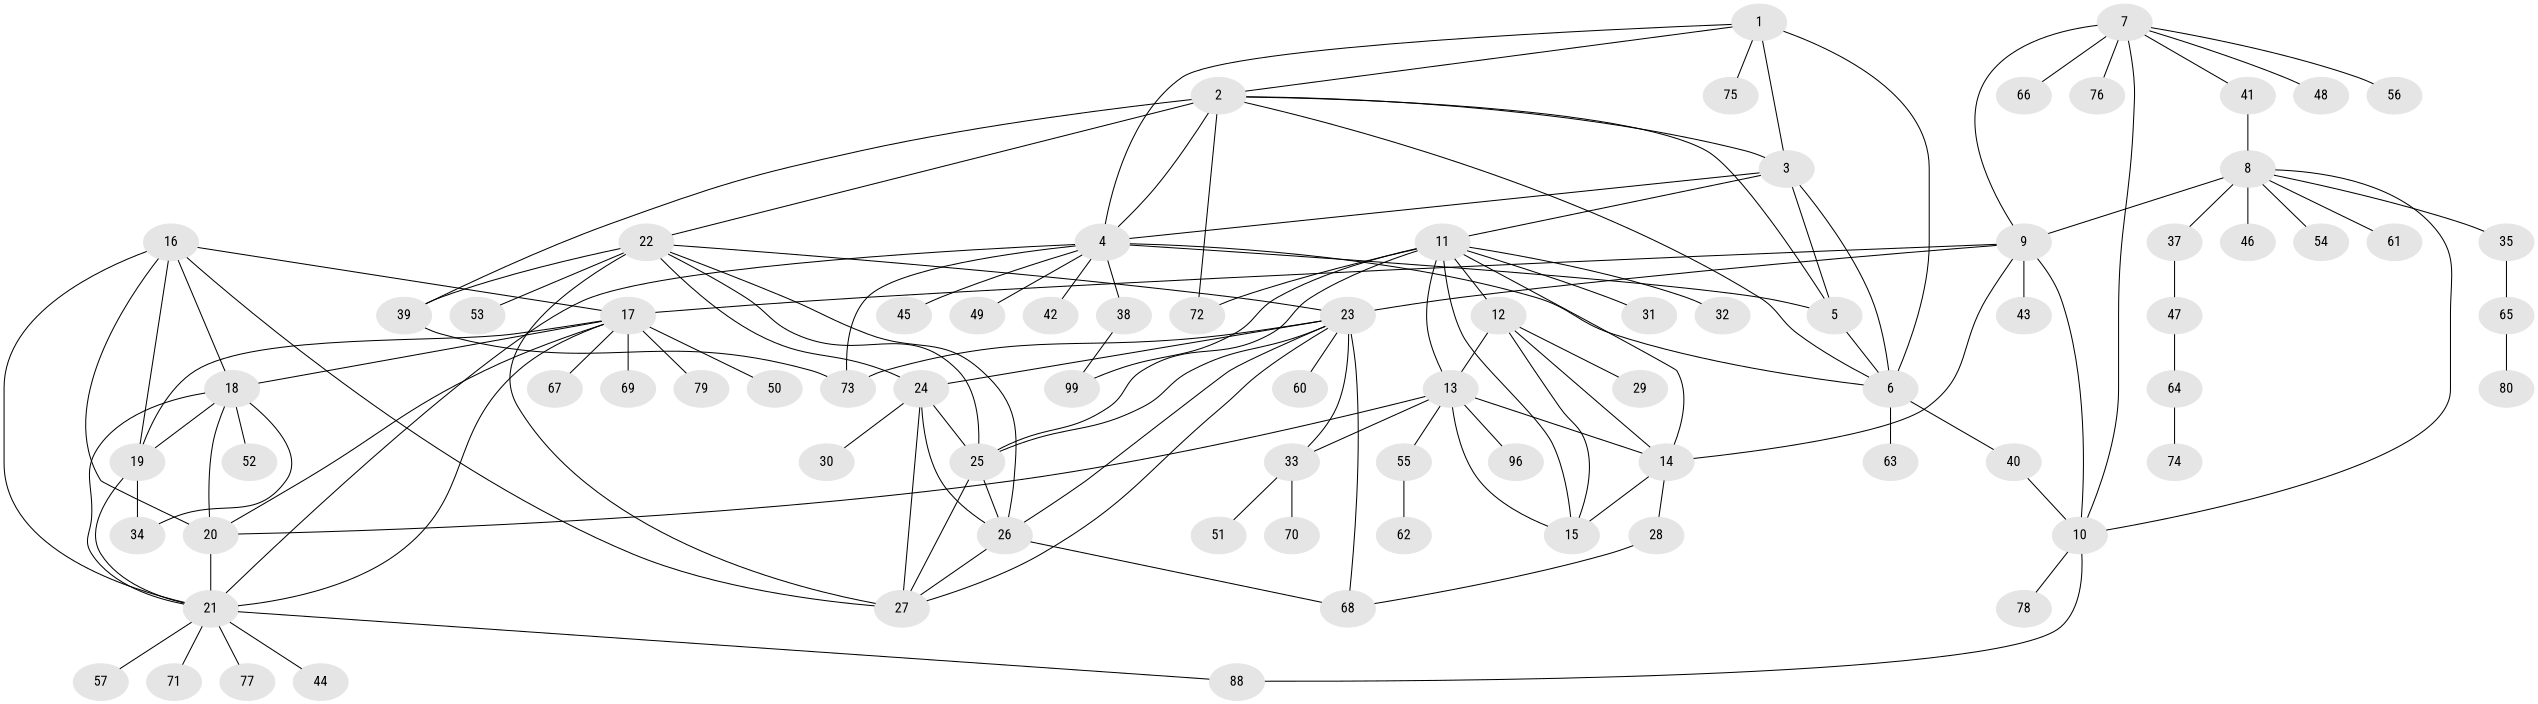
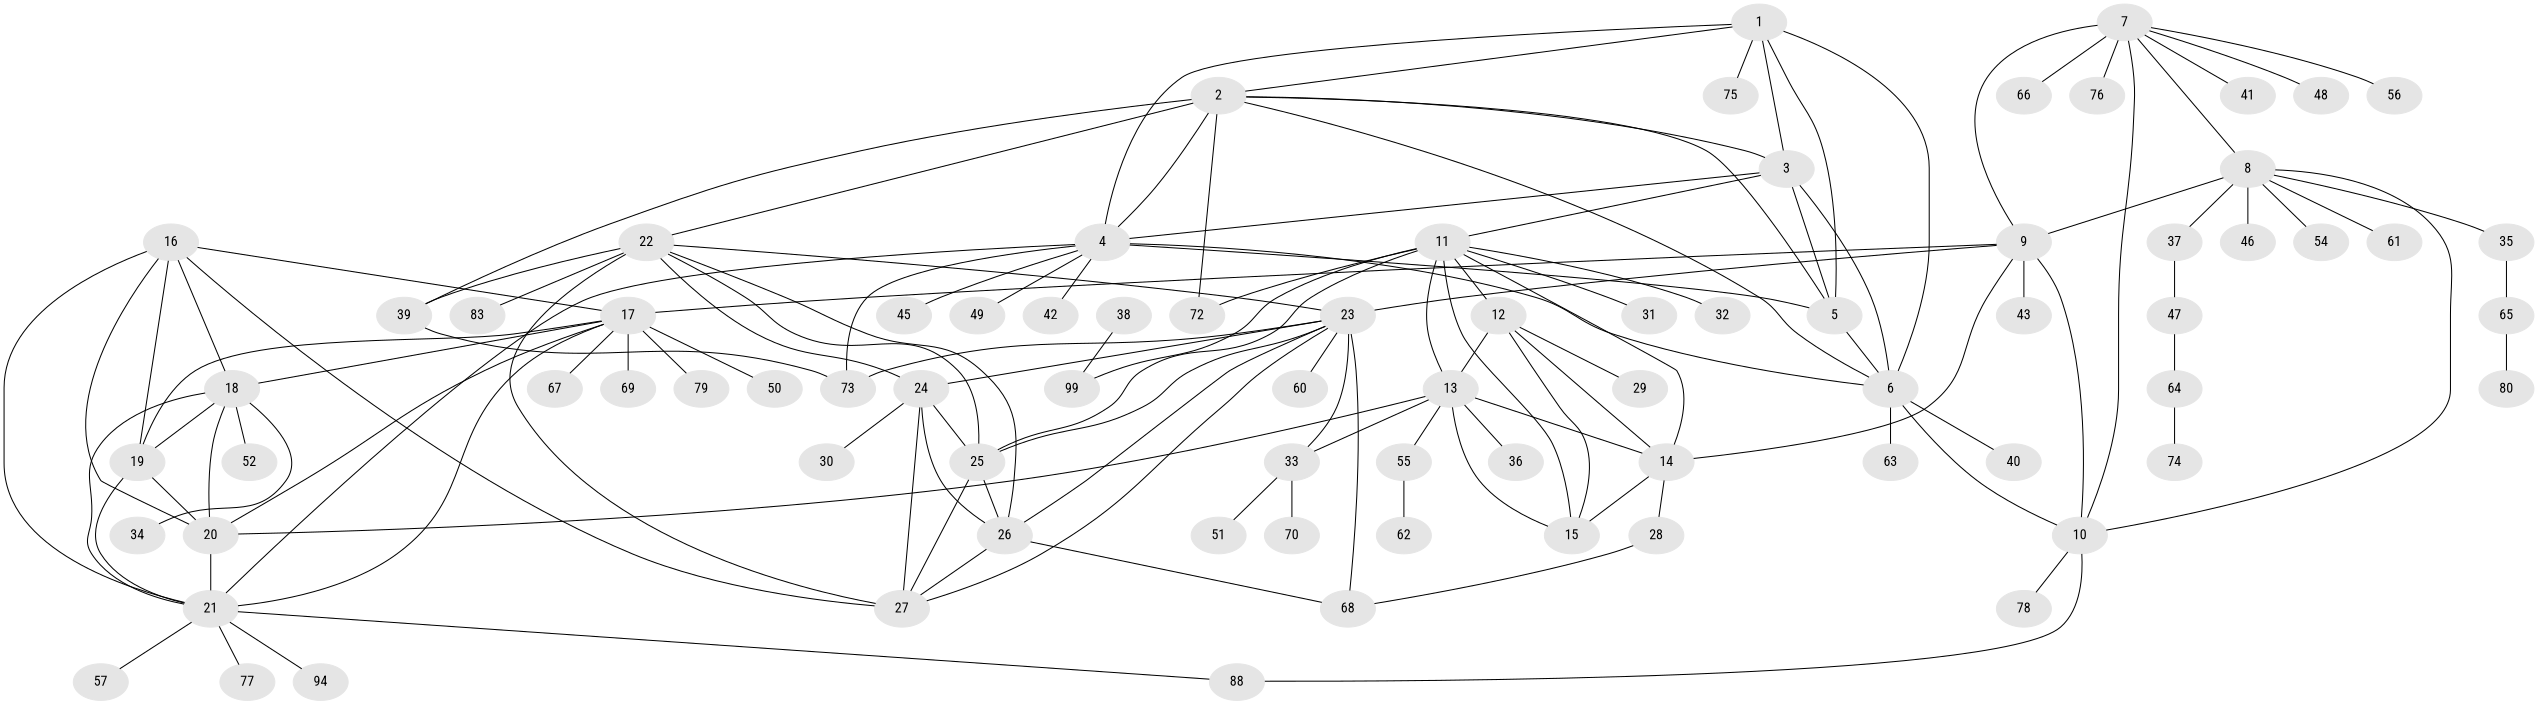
(2248, 132) -> (2186, 96)
none -> (1826, 162)
(1113, 277) -> none
(477, 316) -> (477, 316)
(1516, 462) -> (1516, 462)
(137, 492) -> (174, 499)
(2047, 499) -> (1972, 476)
(174, 682) -> none
(321, 682) -> (321, 682)
